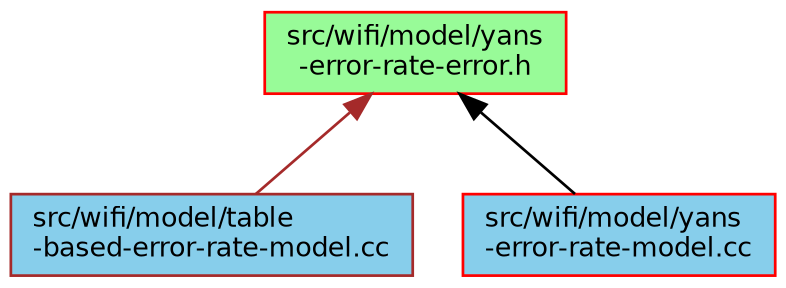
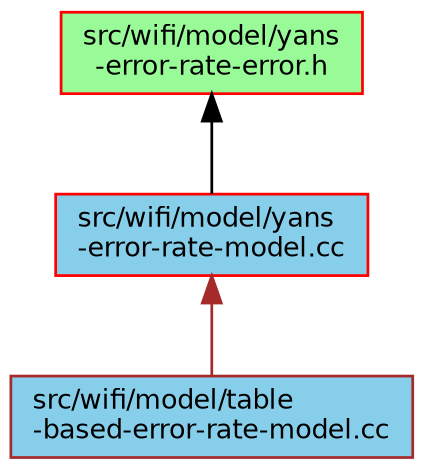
(303, 153) -> (212, 340)
